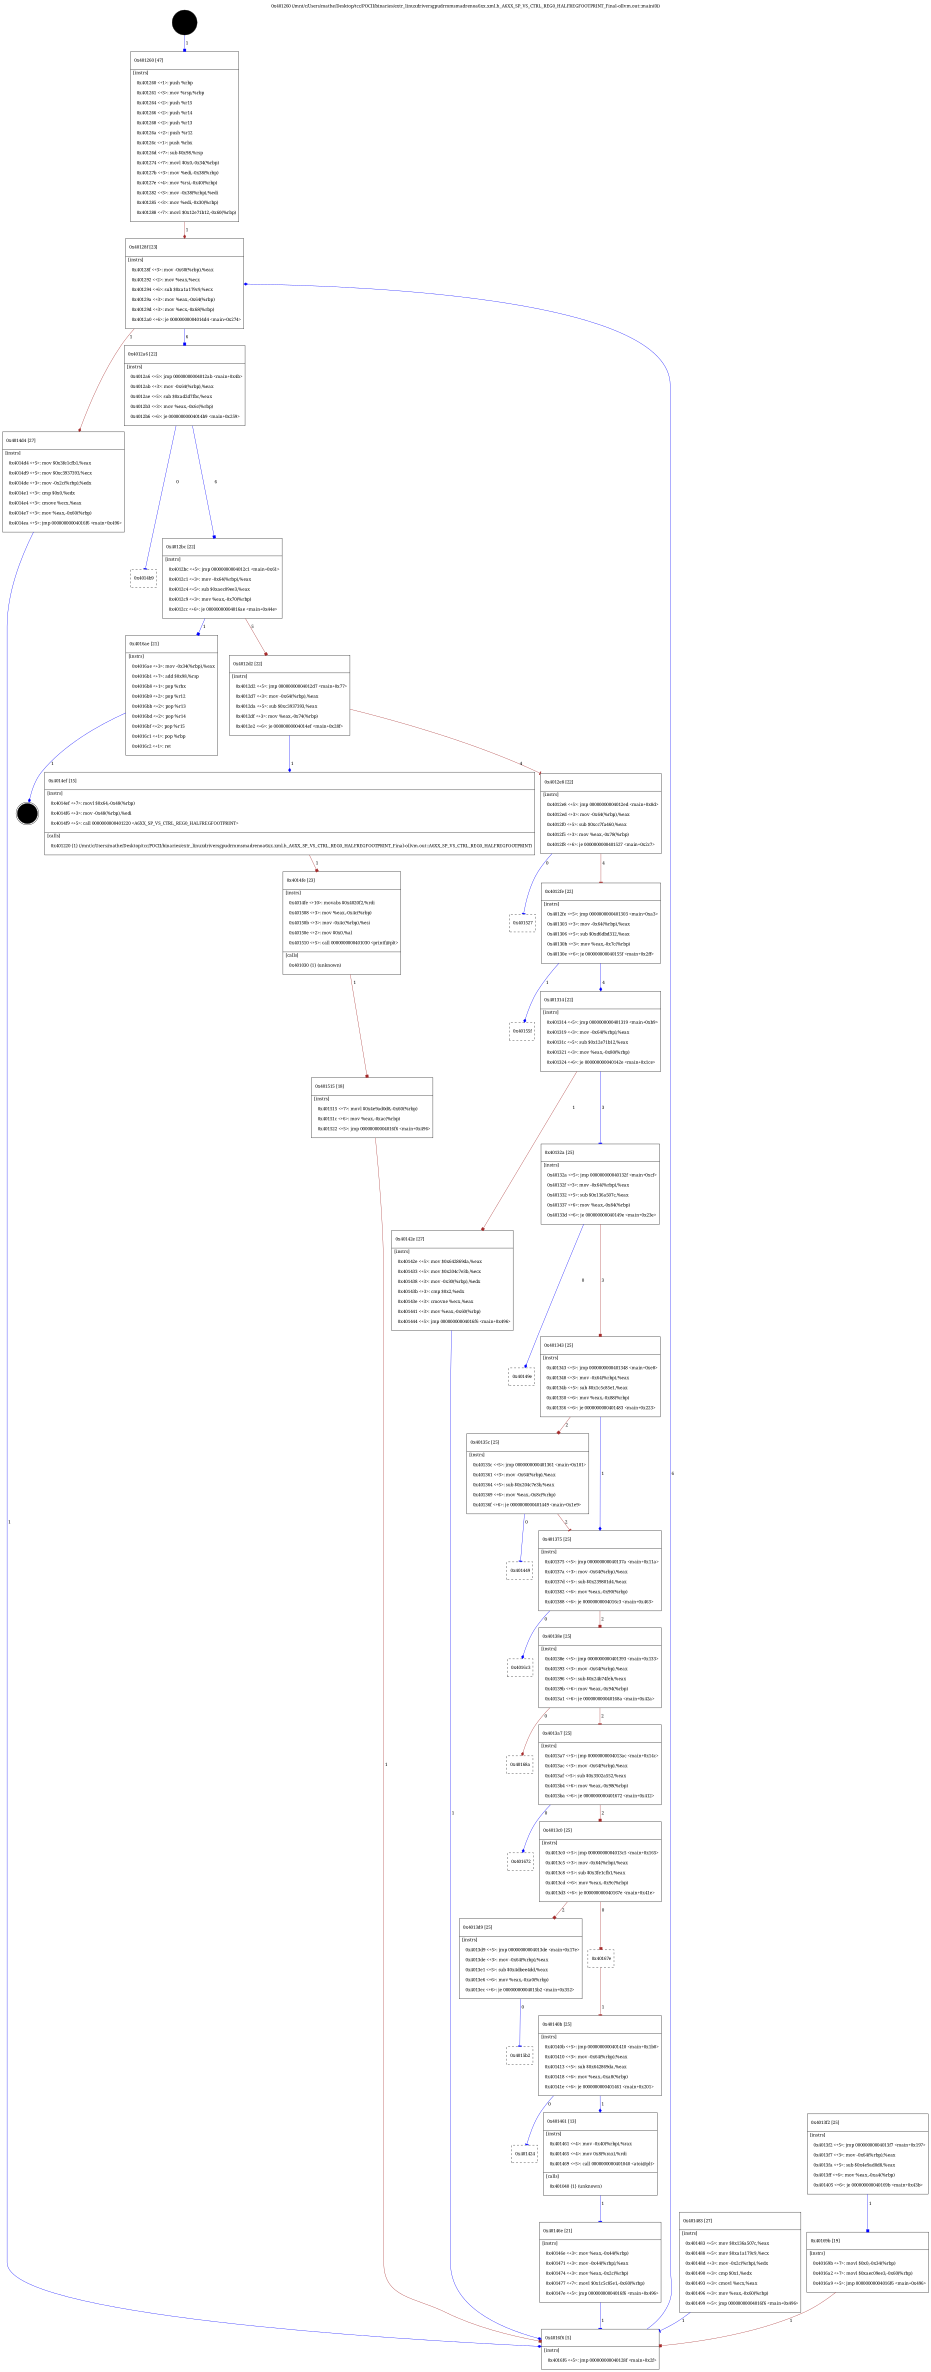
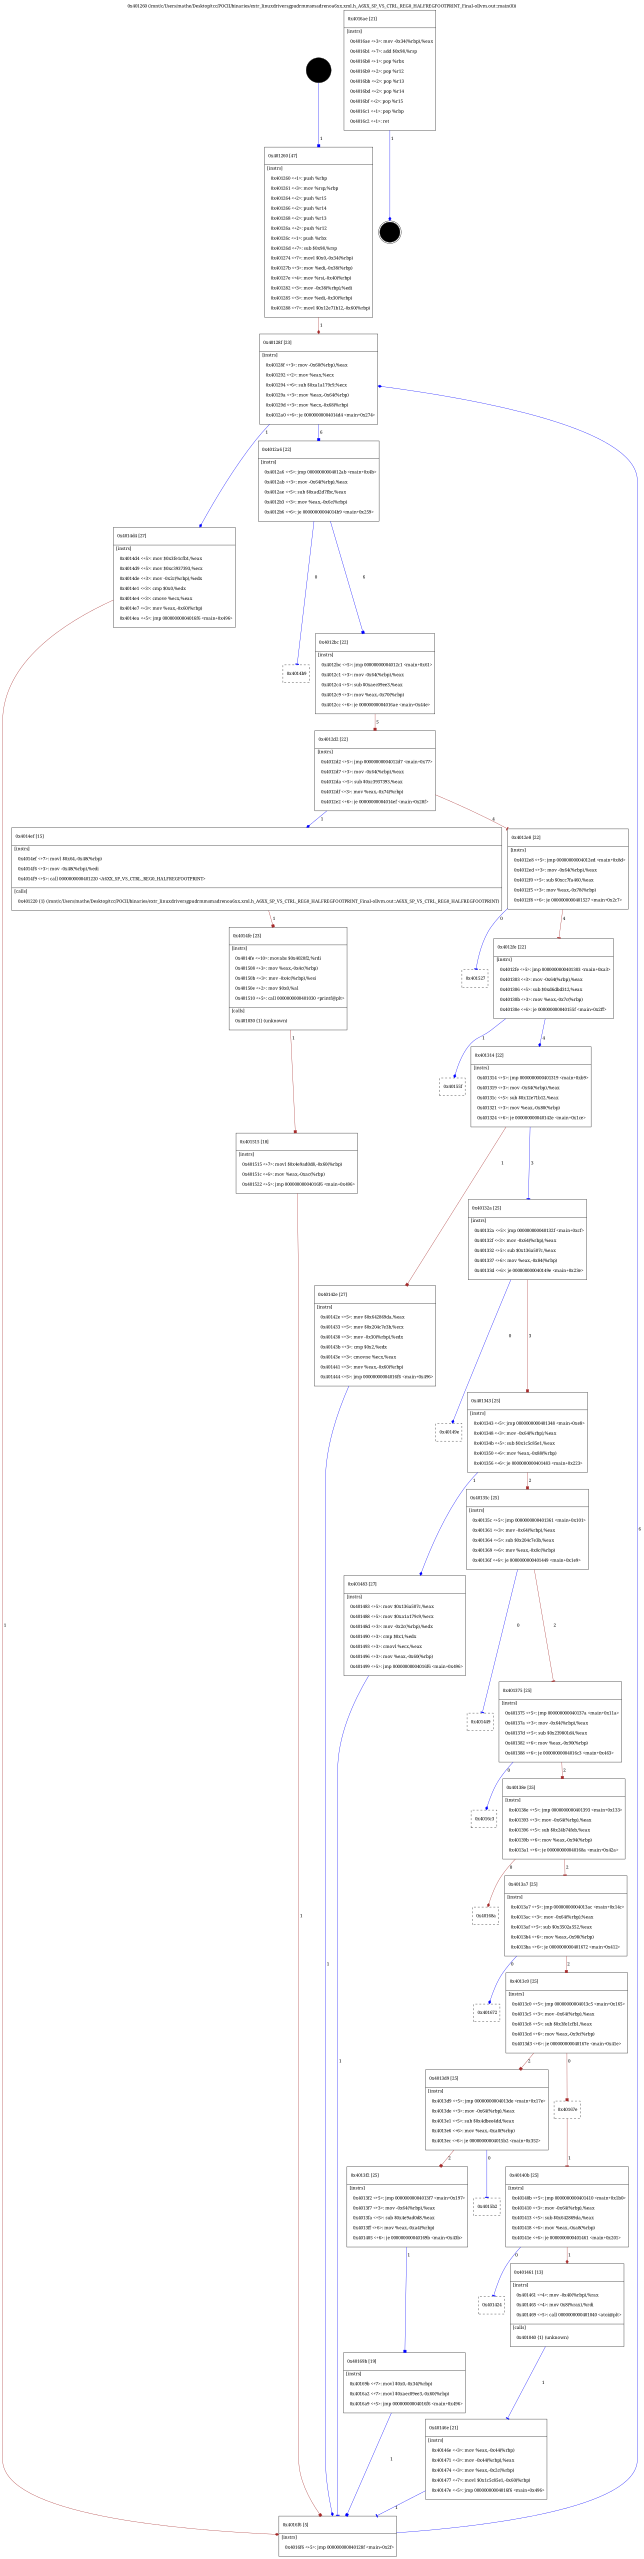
(103, 376) -> (233, 472)
(202, 625) -> none
(600, 1472) -> (445, 1519)
(7, 1667) -> (3, 1651)
(600, 2102) -> (567, 2253)
none -> (448, 2157)
(753, 2330) -> (370, 2463)
